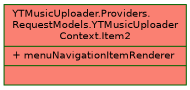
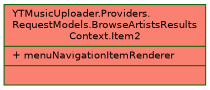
(95, 25) -> (105, 25)
